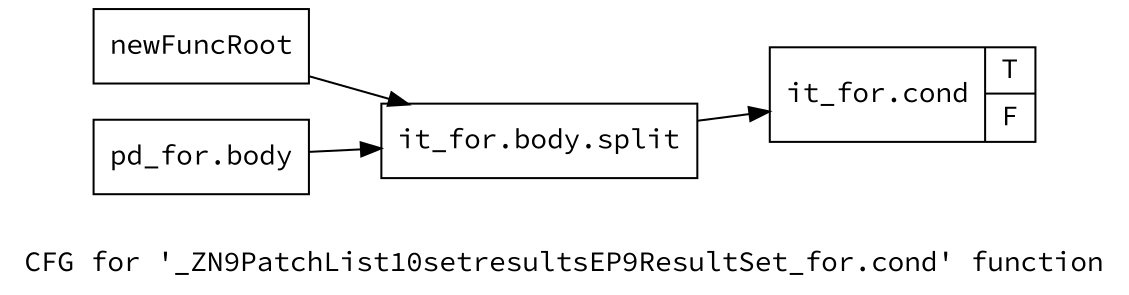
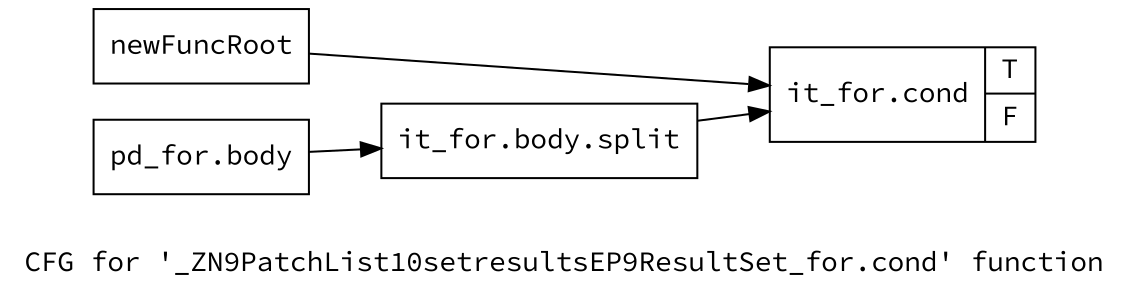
(349, 88) -> (529, 69)
